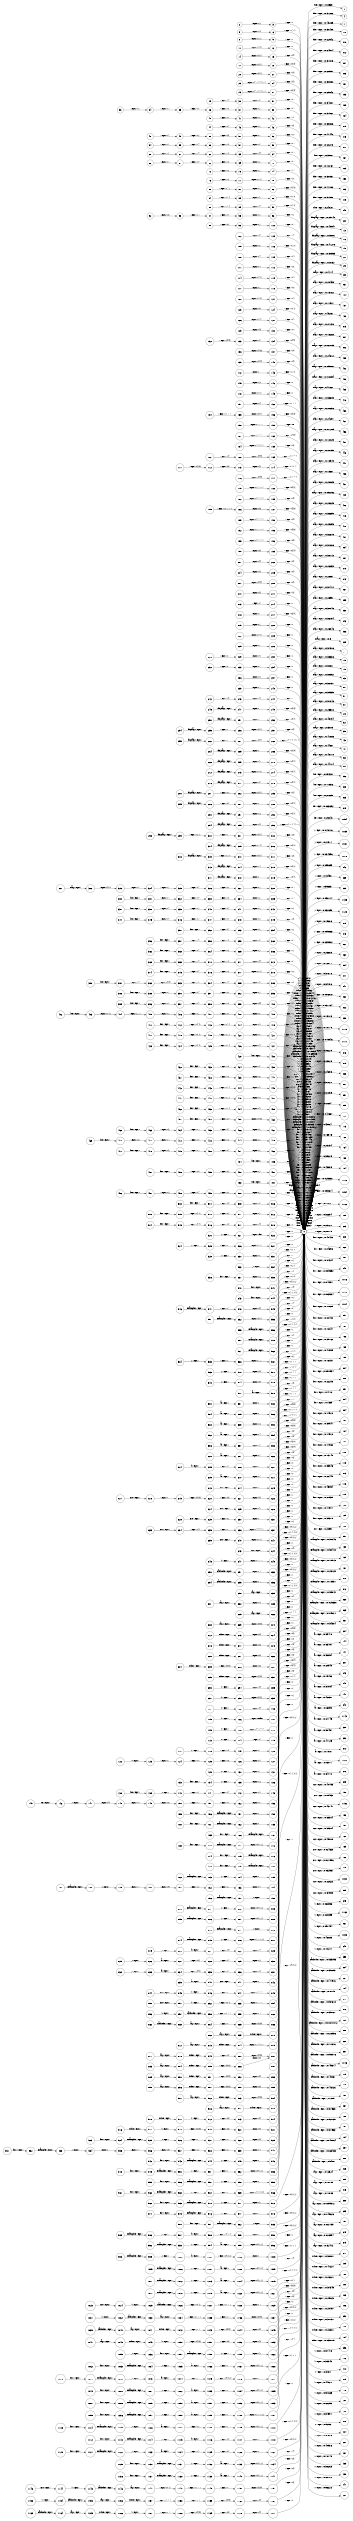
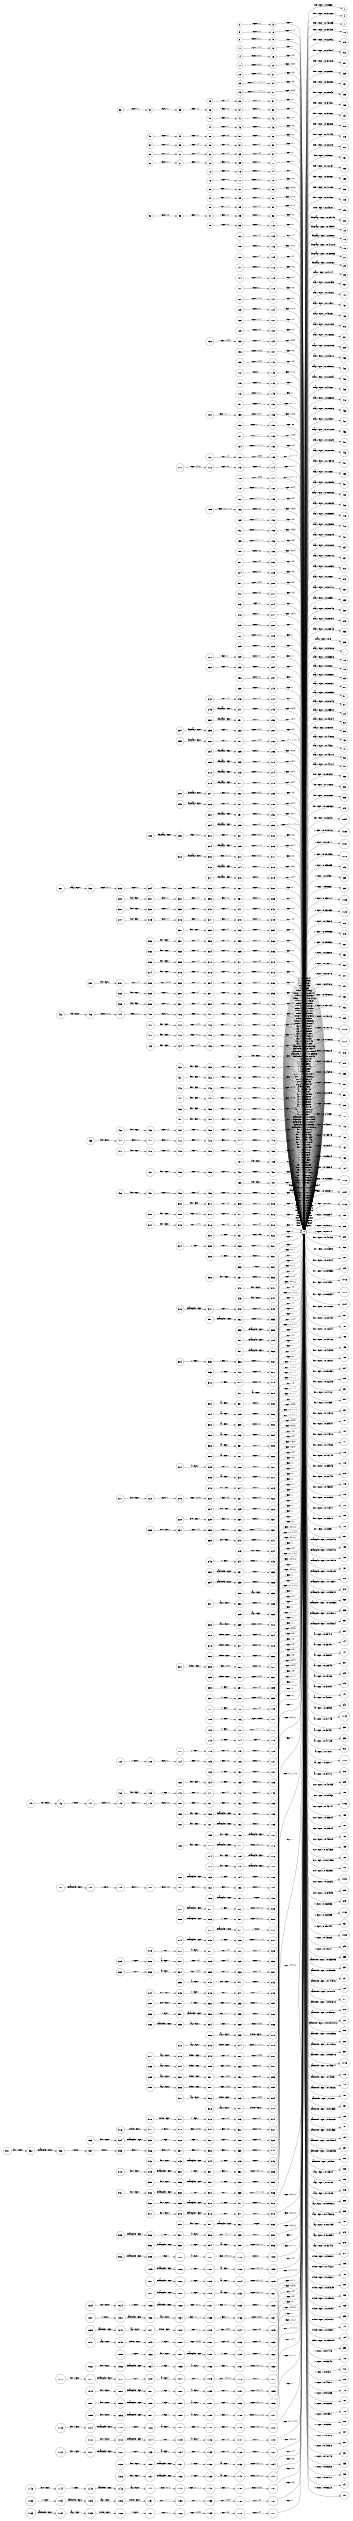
(256, 2062) -> (256, 2067)
